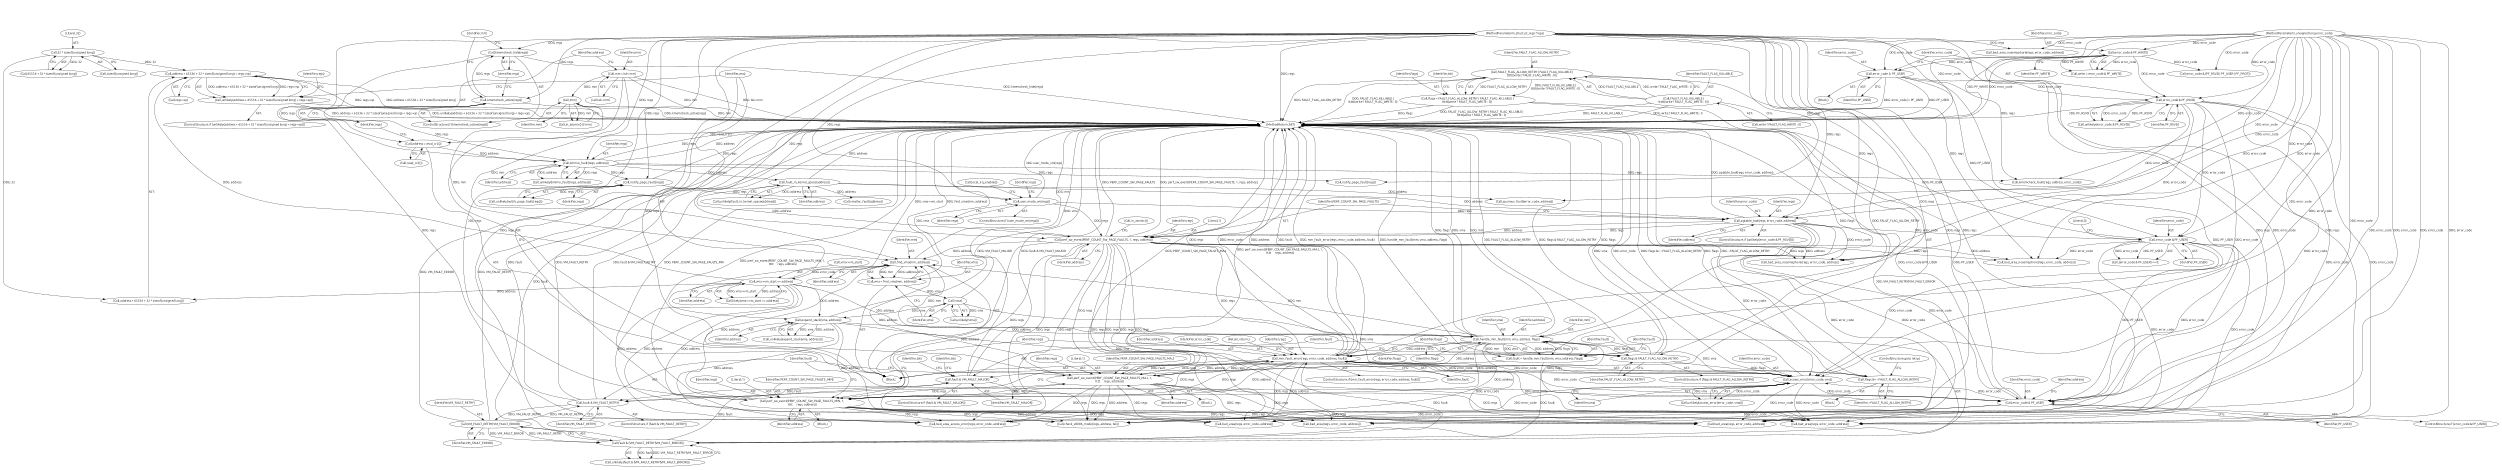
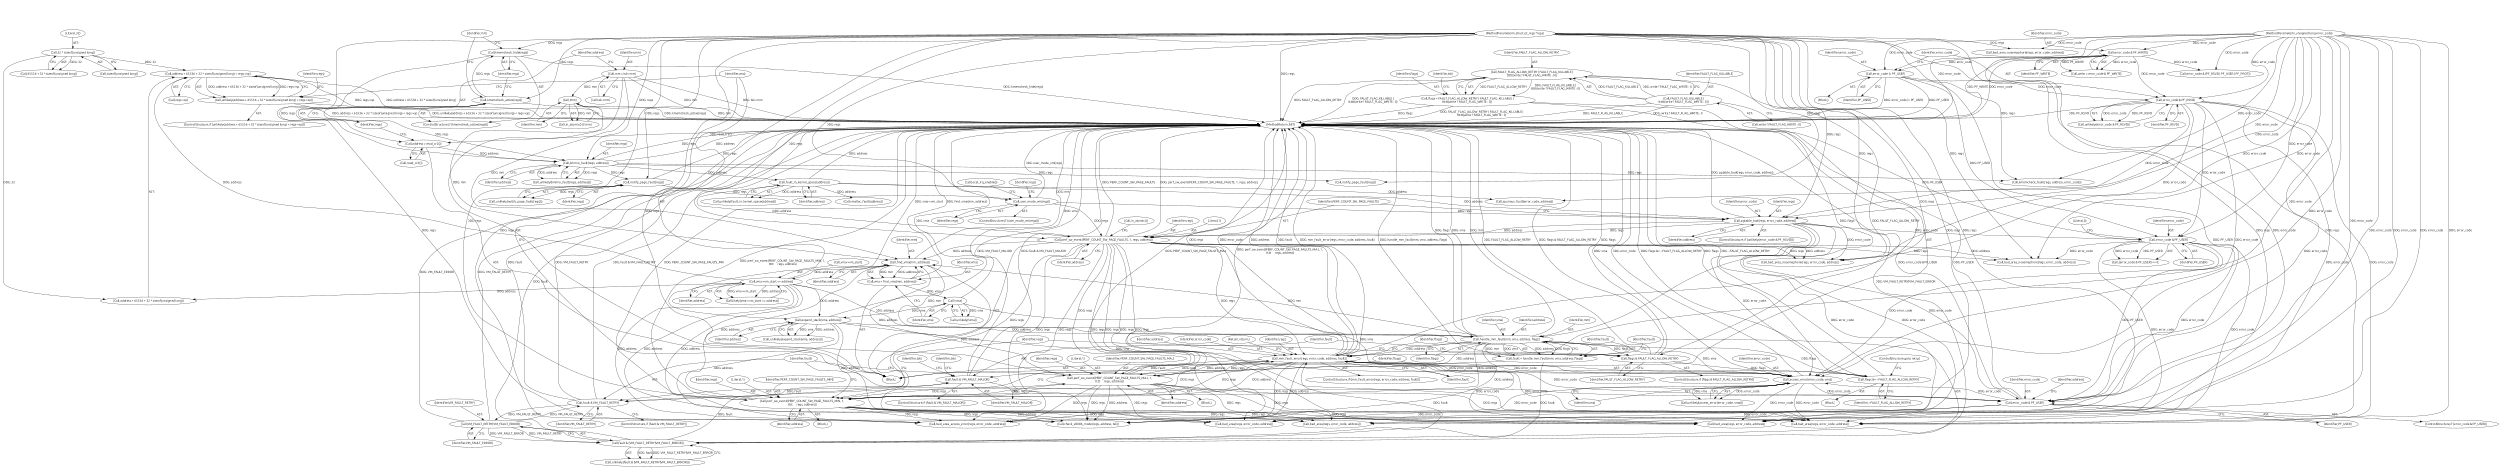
none -> (2070, 57)
(824, 272) -> (824, 272)
(1642, 397) -> (1715, 348)
(636, 414) -> (636, 414)
